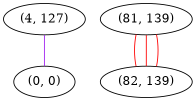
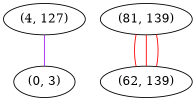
(44, 82) -> (44, 82)
(146, 82) -> (146, 82)
